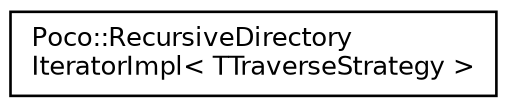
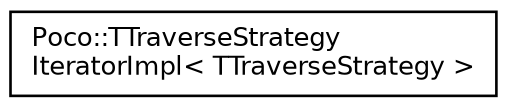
(253, 54) -> (253, 54)
